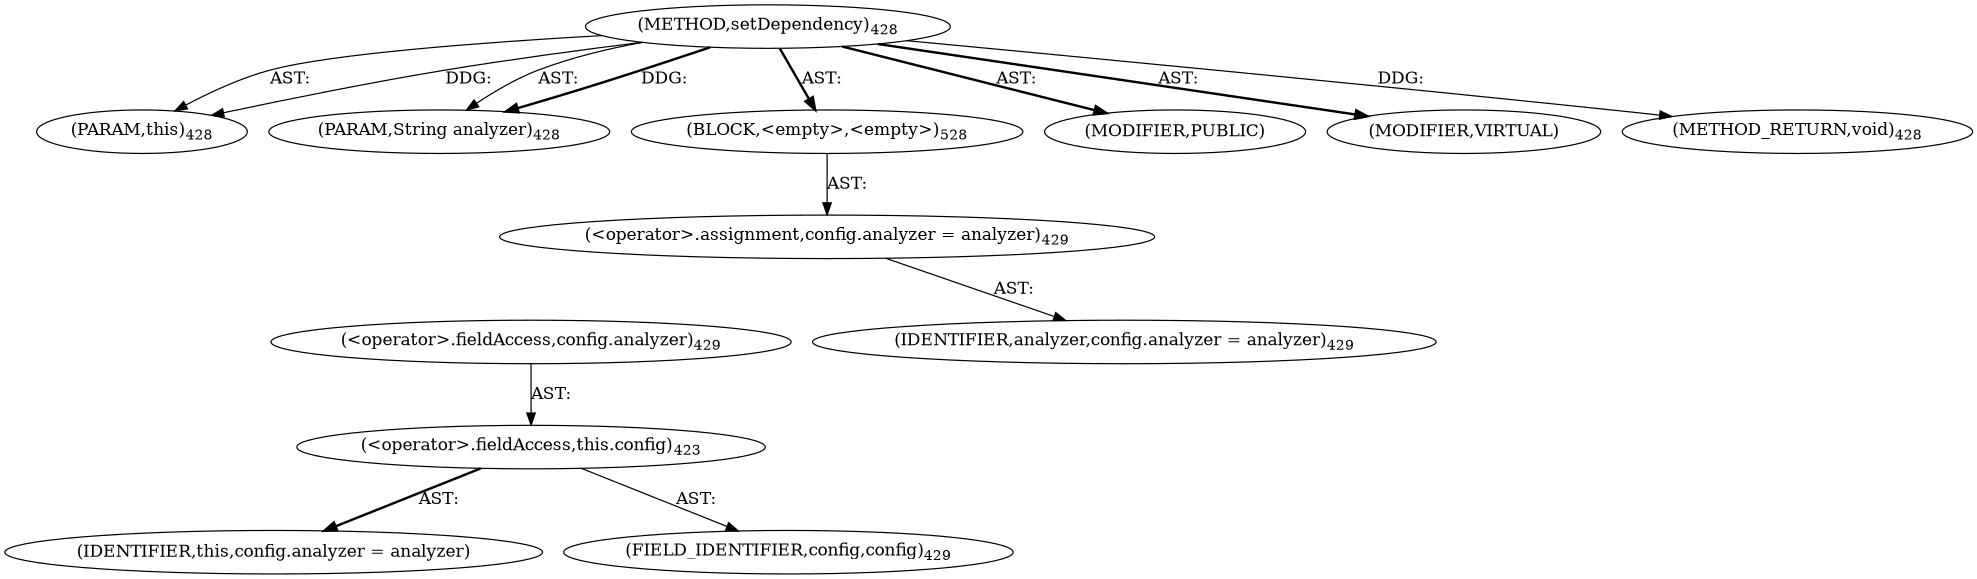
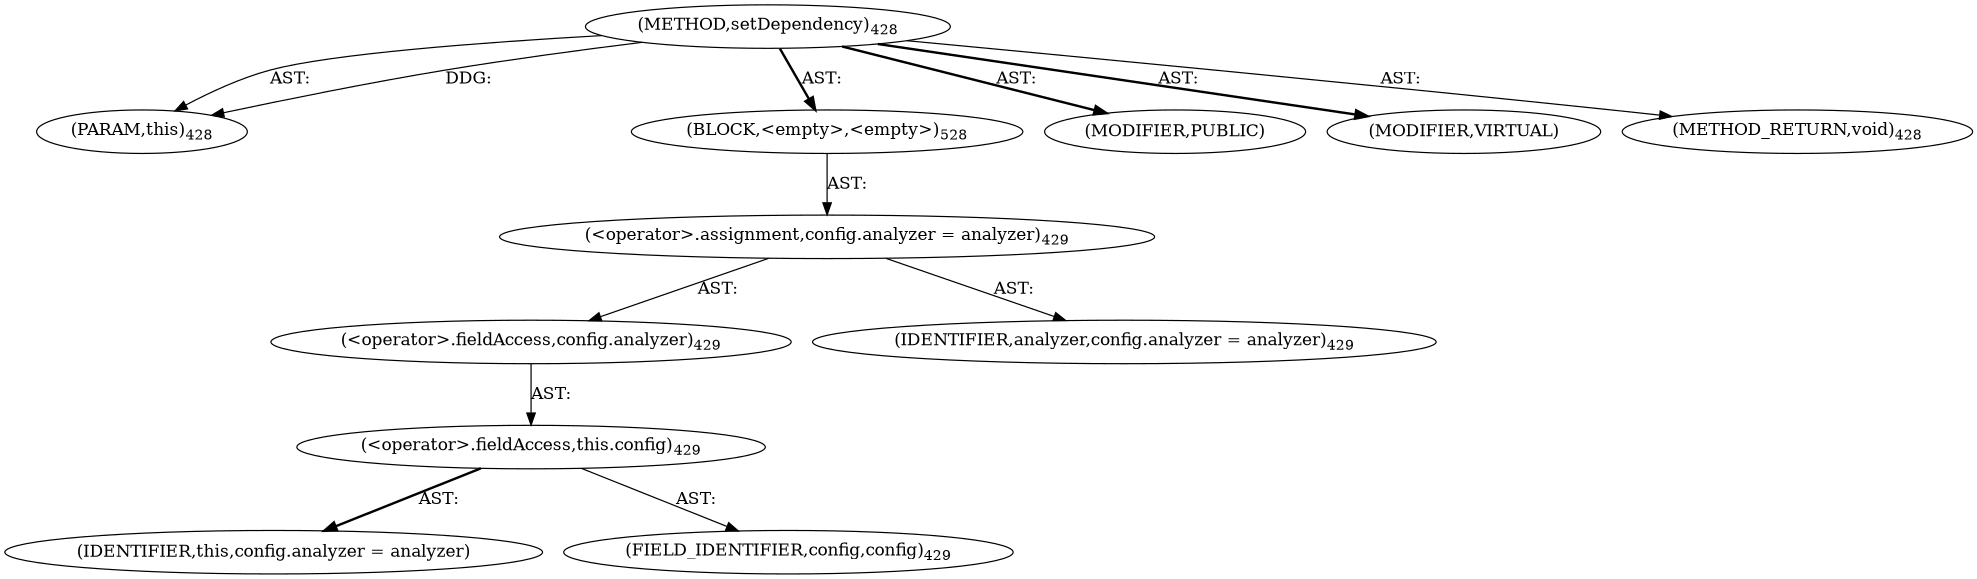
(1403, 79) -> (1403, 79)
(439, 132) -> none
none -> (685, 287)
(688, 445) -> (688, 445)
